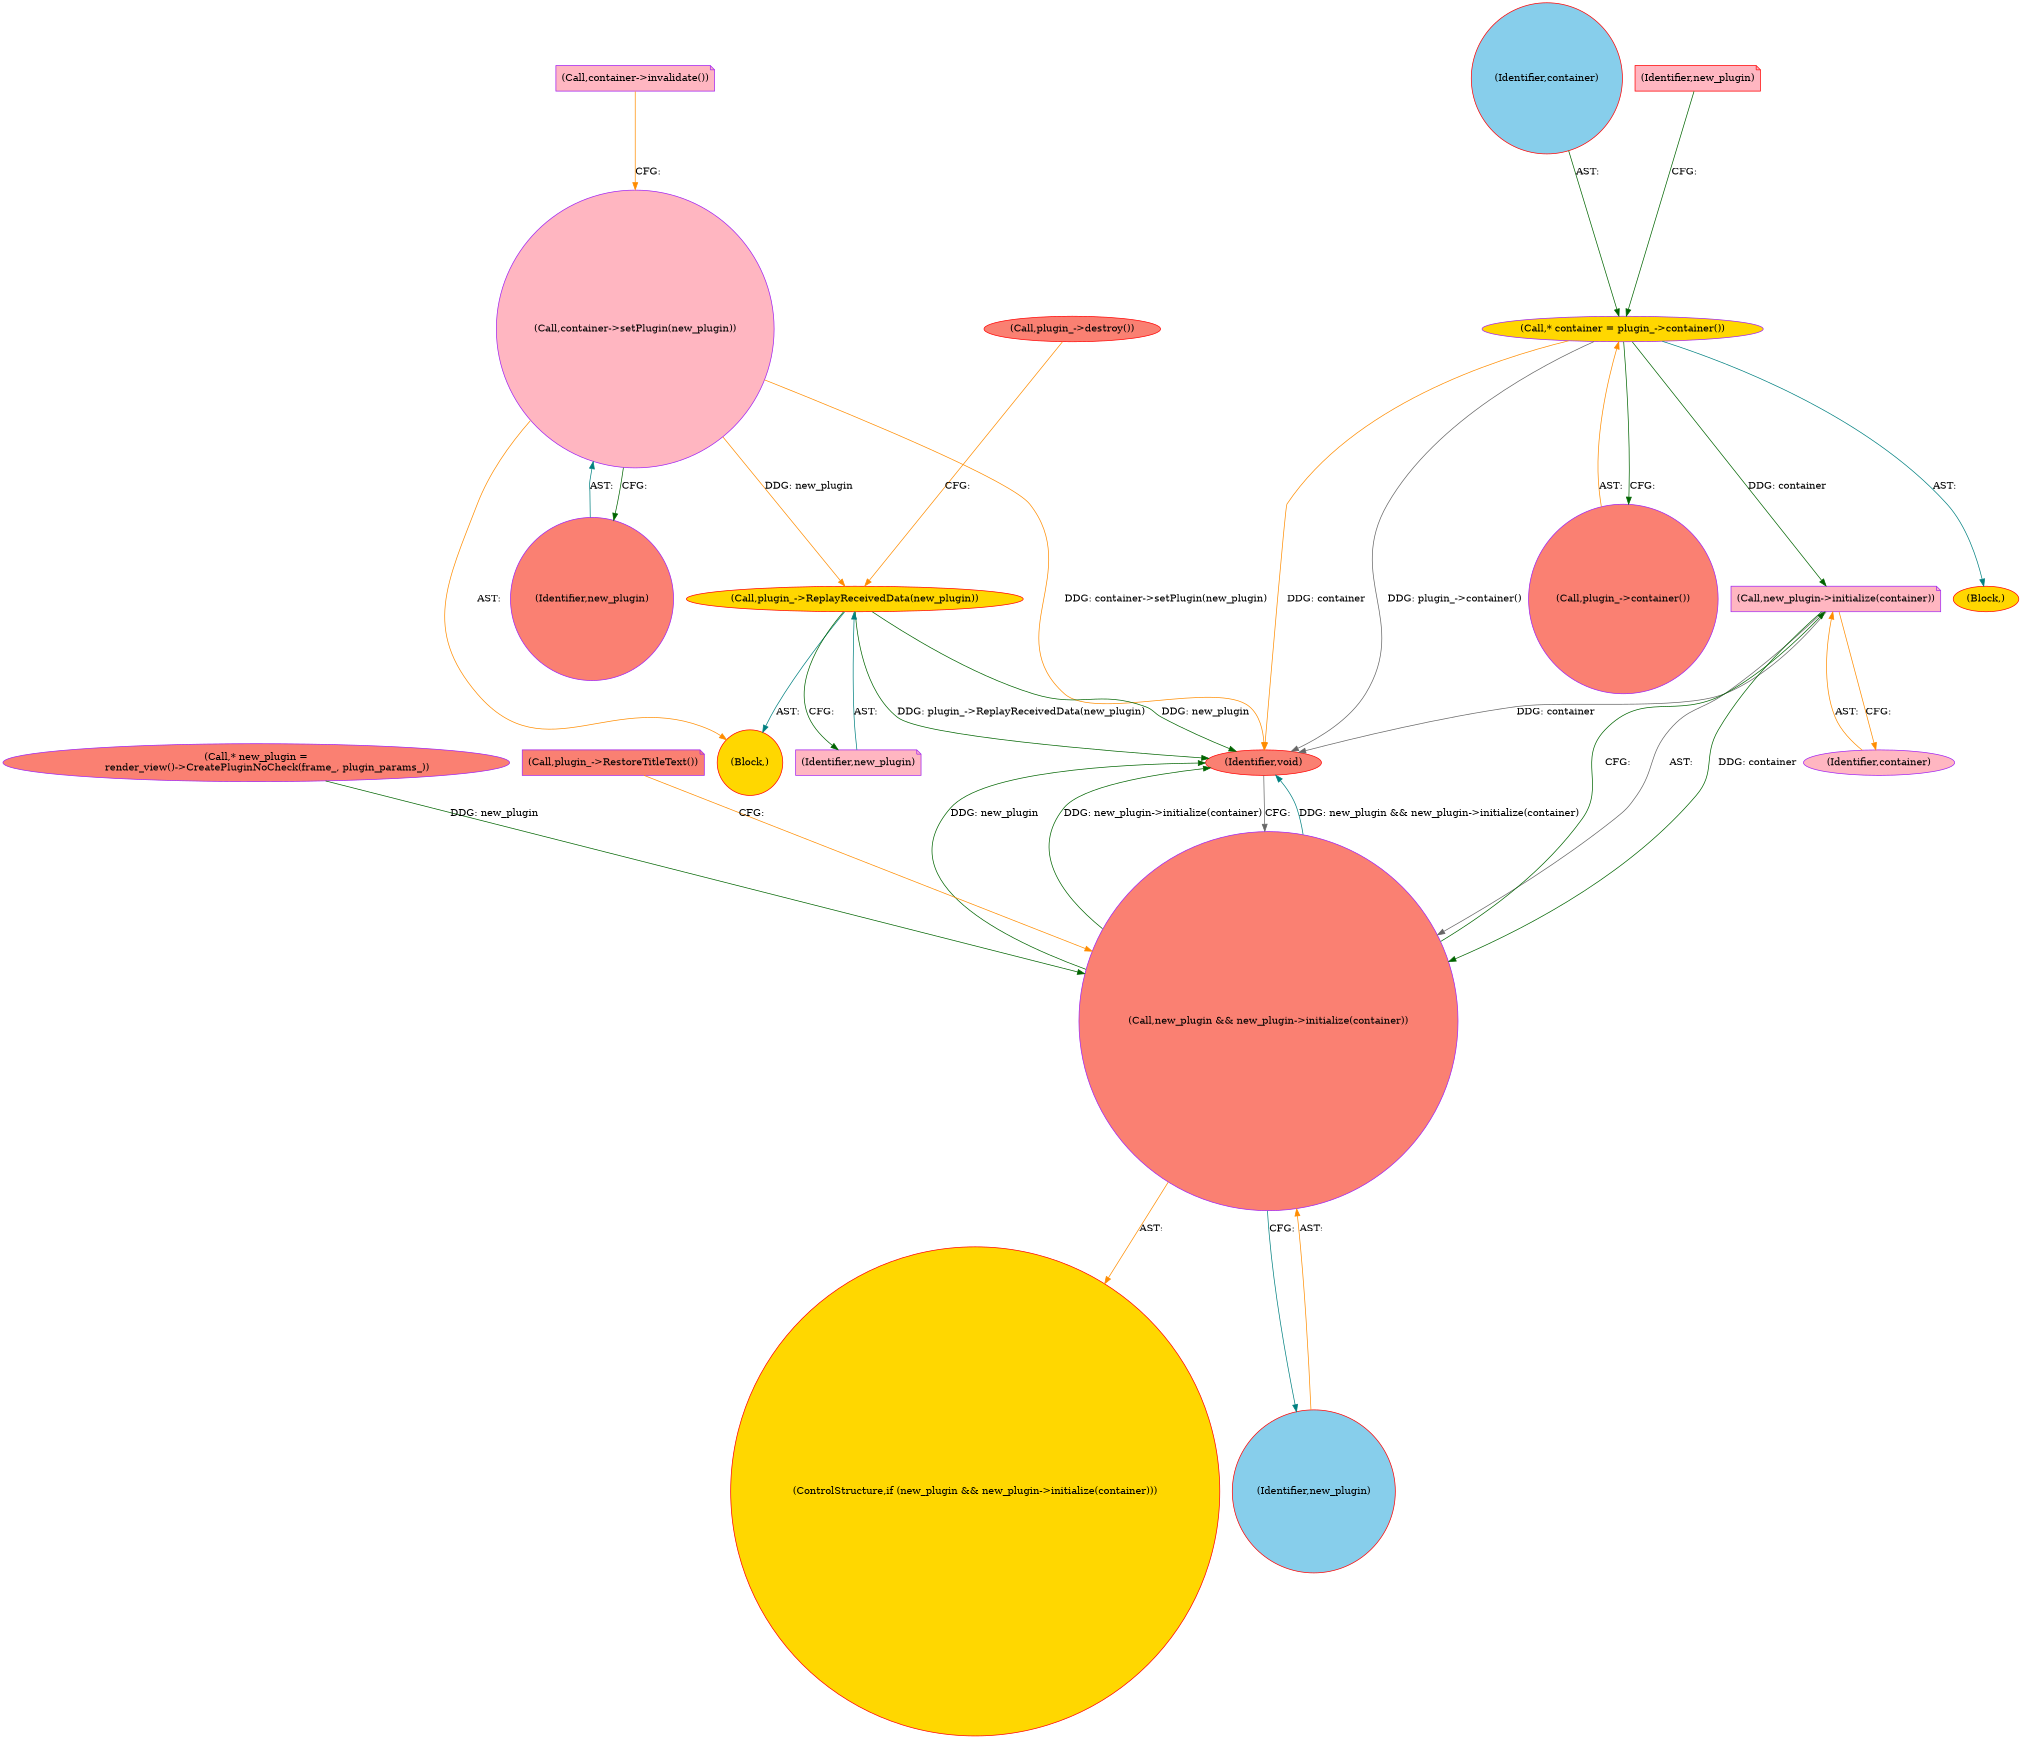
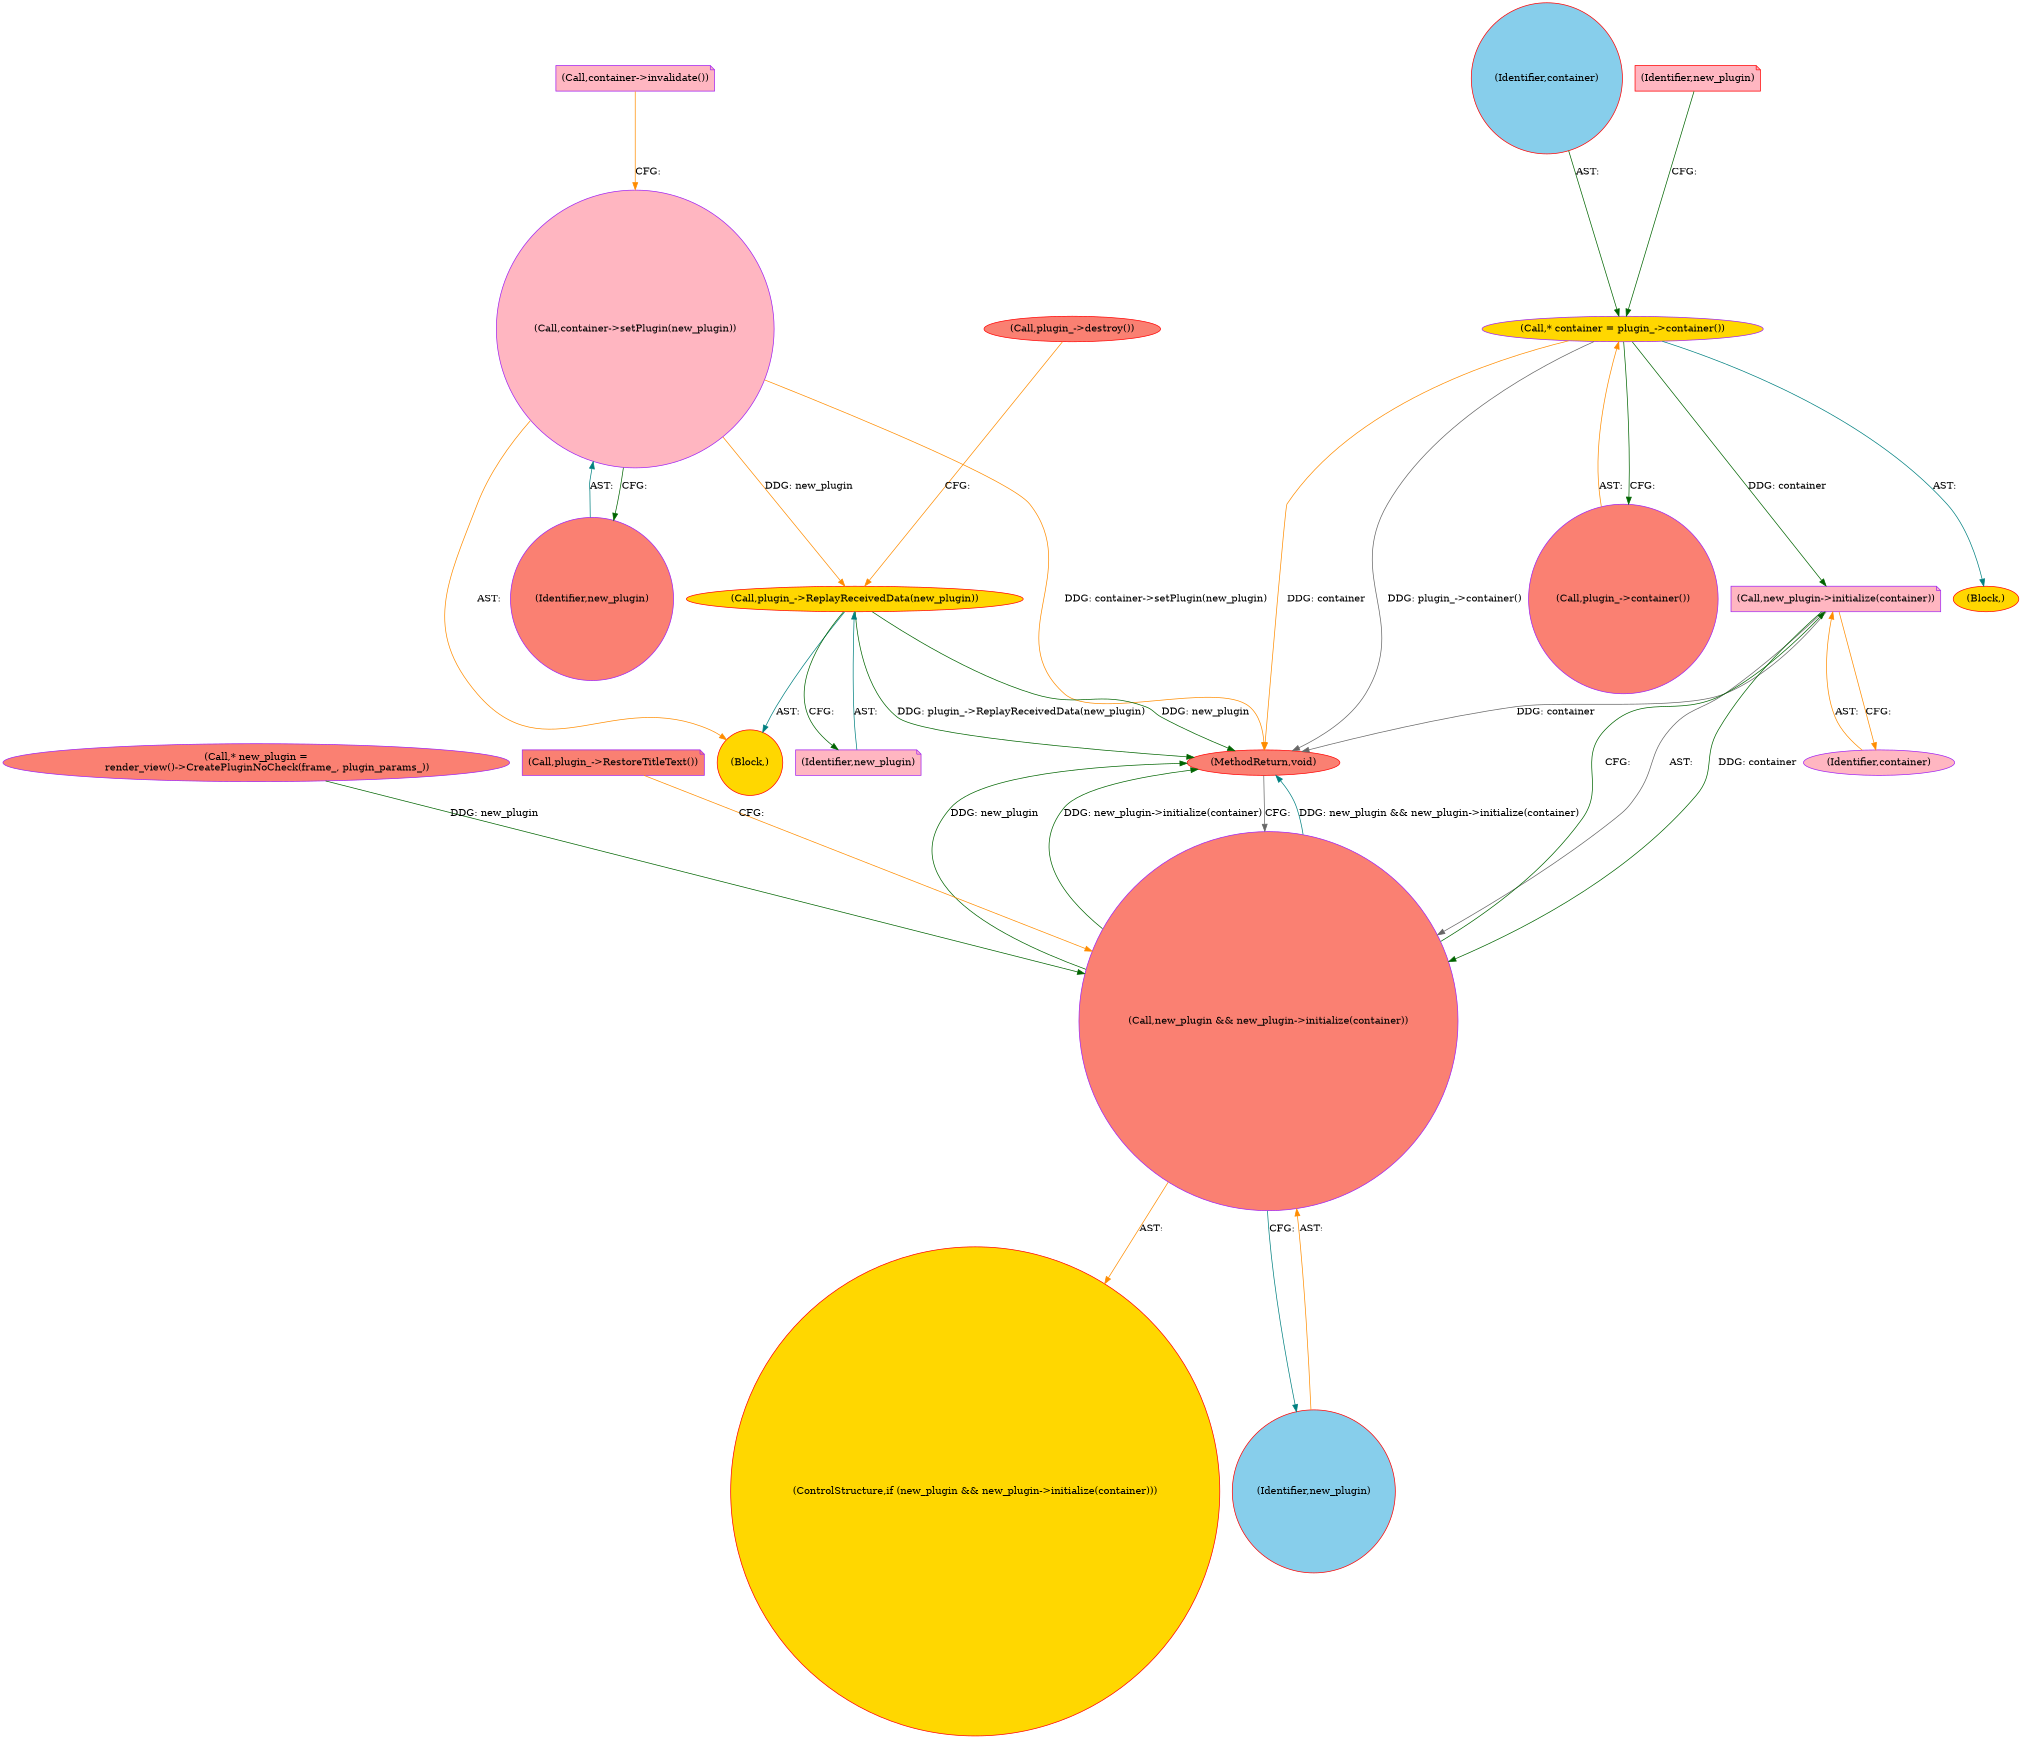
(1264, 763) -> (1264, 763)
